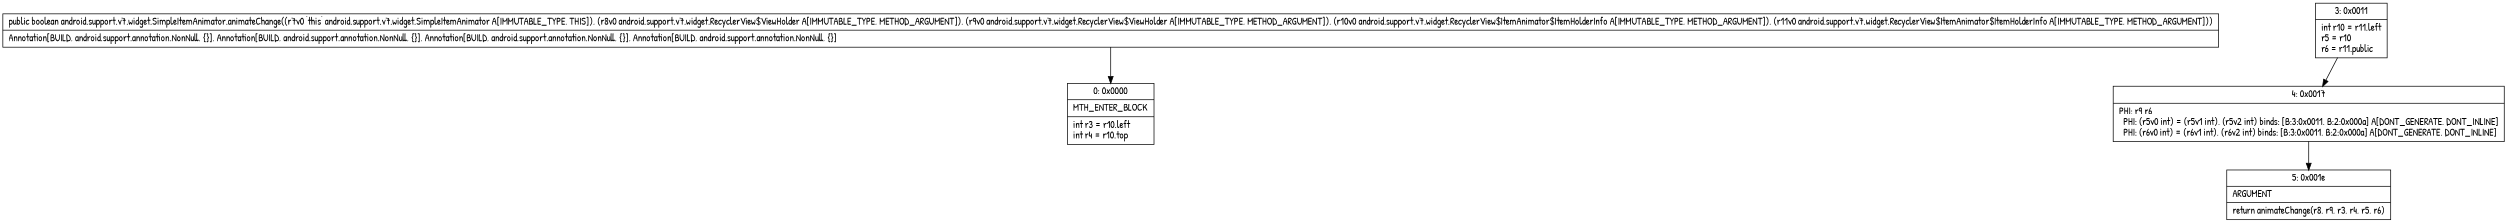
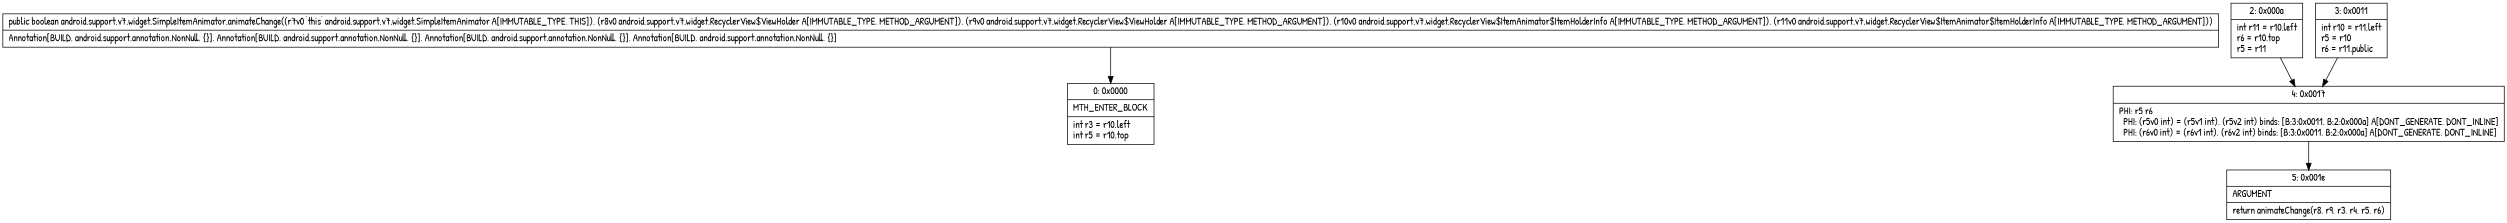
none -> (2267, 31)
(2137, 111) -> (2137, 111)
(1101, 136) -> (1101, 136)
